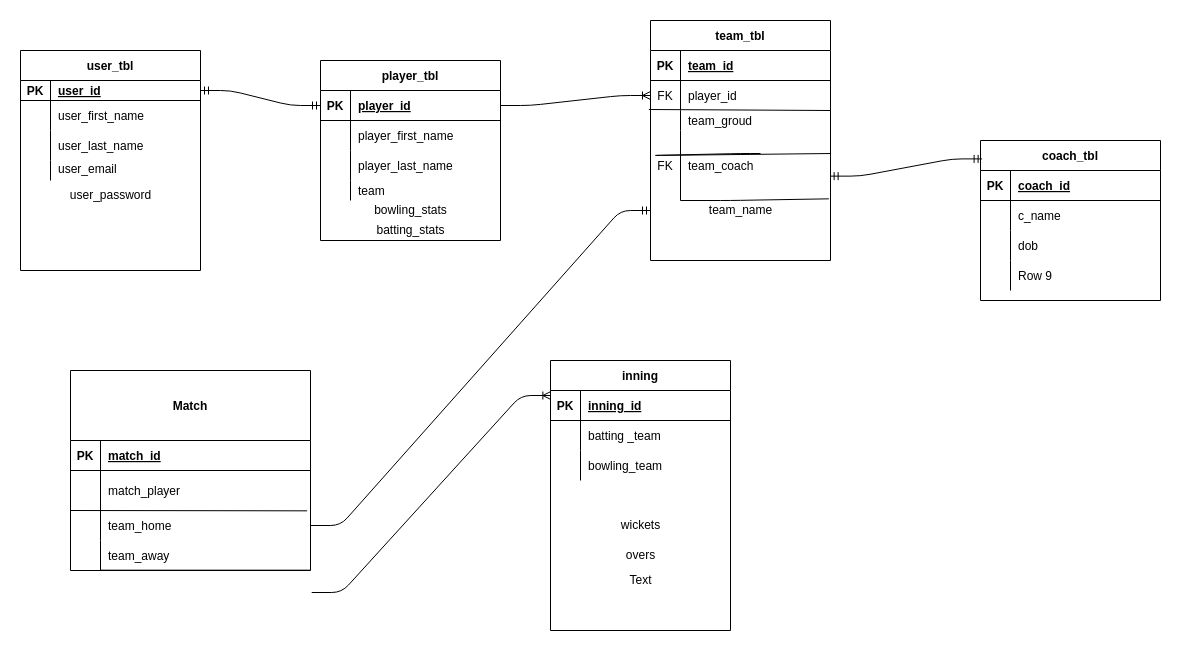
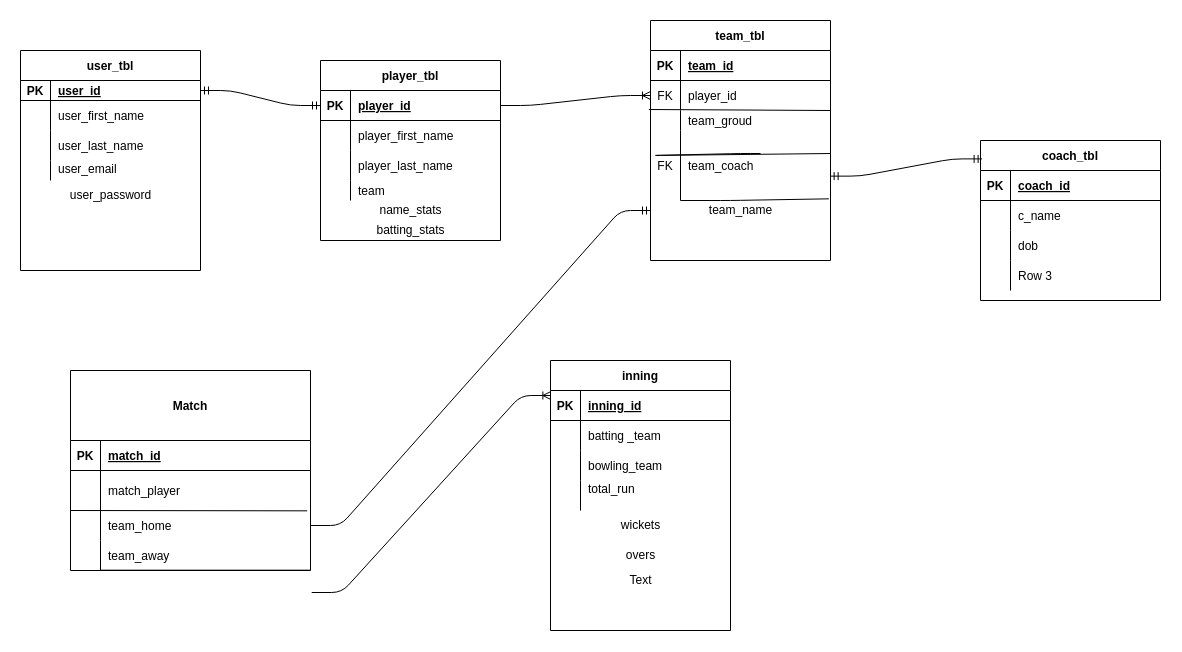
(411, 211) -> (411, 211)
(1033, 276) -> (1033, 276)
none -> (656, 496)
